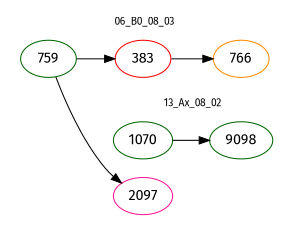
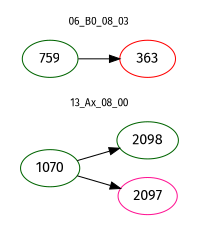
(143, 59) -> (148, 59)
(241, 59) -> none
(193, 104) -> (100, 104)
(80, 130) -> (94, 181)
(241, 140) -> (148, 140)
